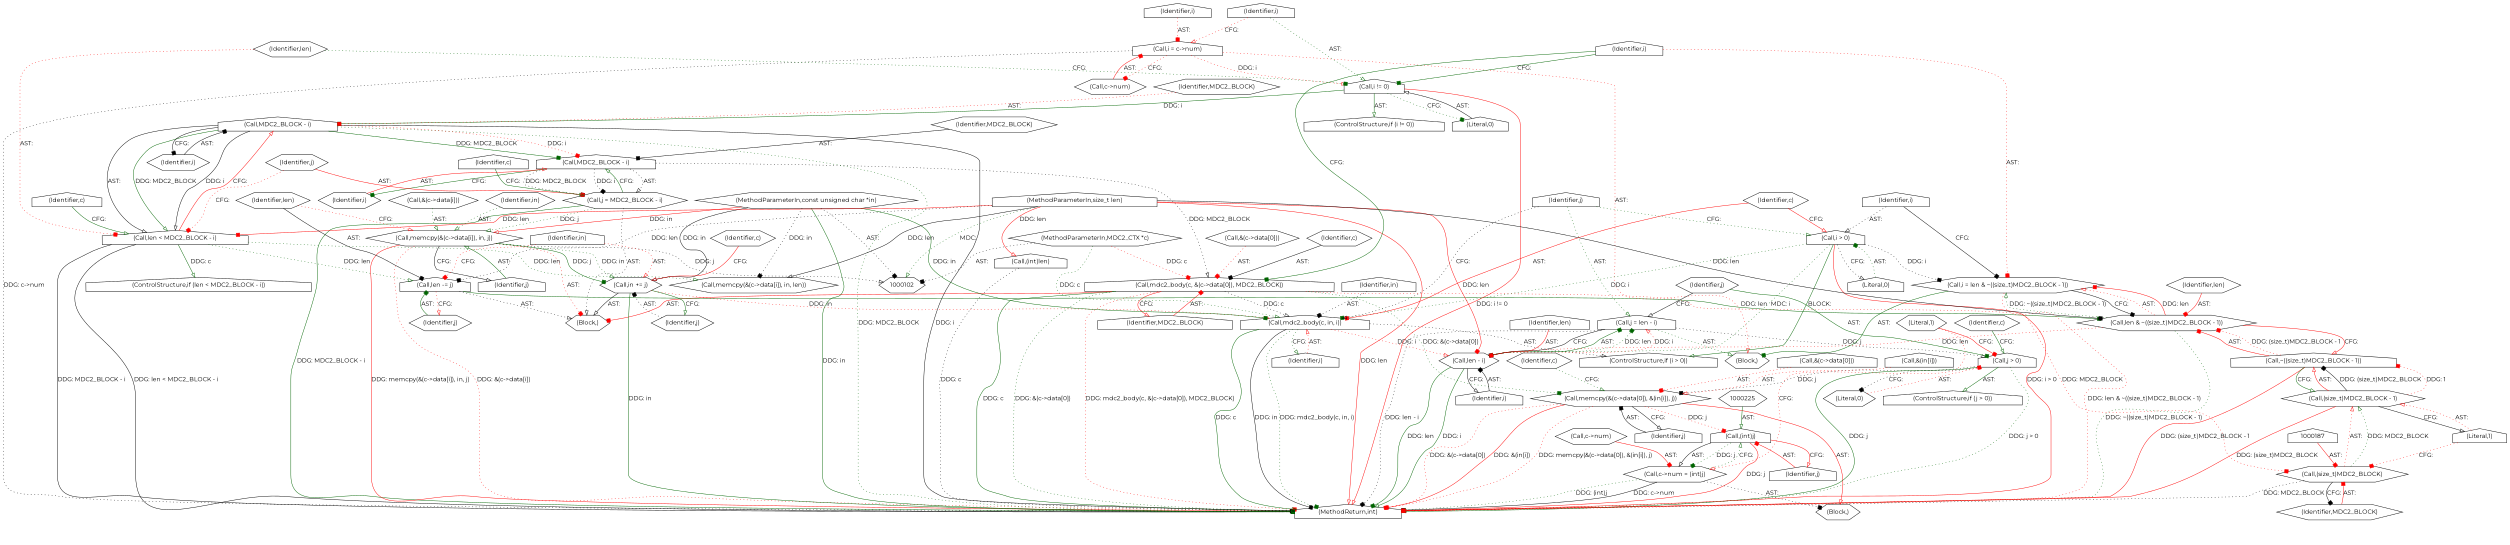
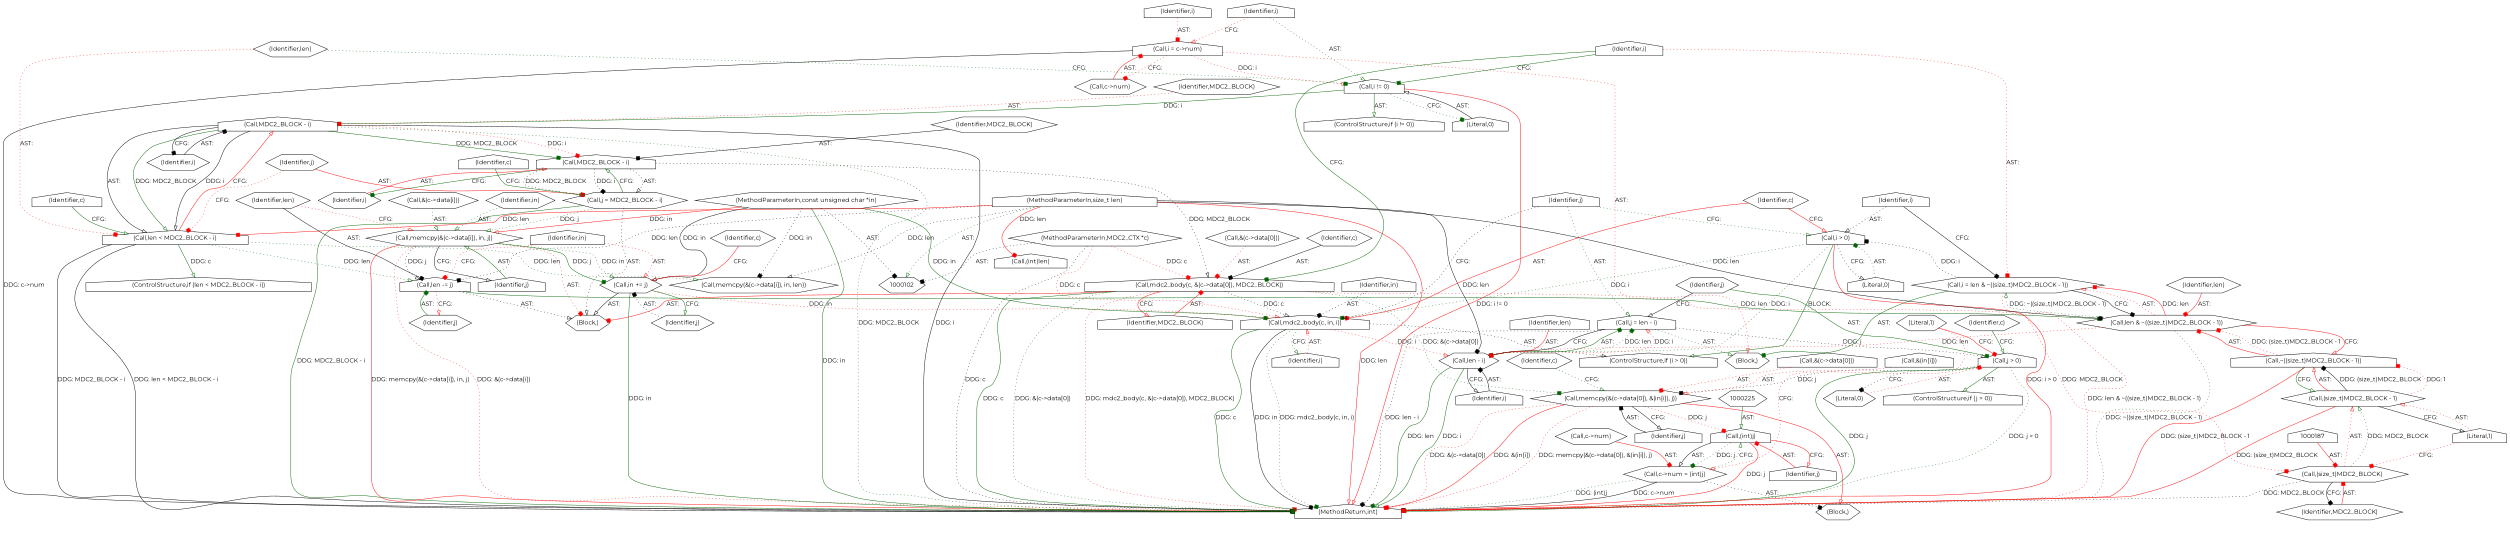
(1439, 221) -> (1439, 221)
(1010, 224) -> (1010, 224)
(911, 229) -> (911, 229)
(969, 238) -> (969, 238)
(1900, 264) -> (1919, 250)
(686, 265) -> (405, 262)
(1177, 301) -> (1177, 301)
(1781, 304) -> (1781, 304)
(3, 390) -> (3, 390)
(946, 493) -> (975, 493)
